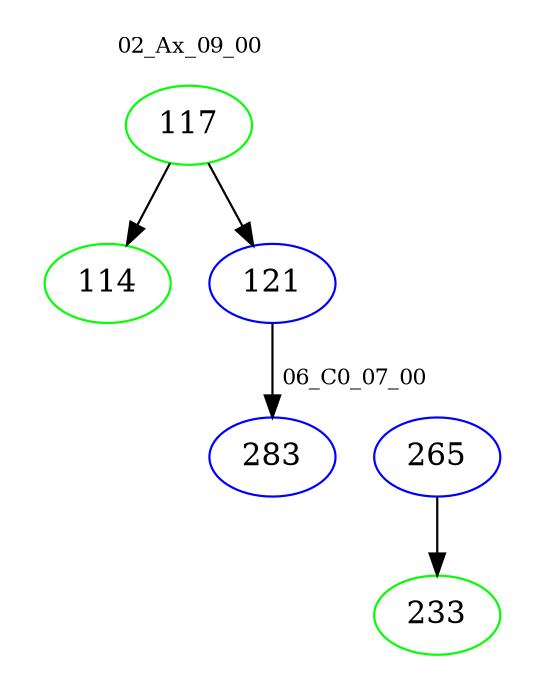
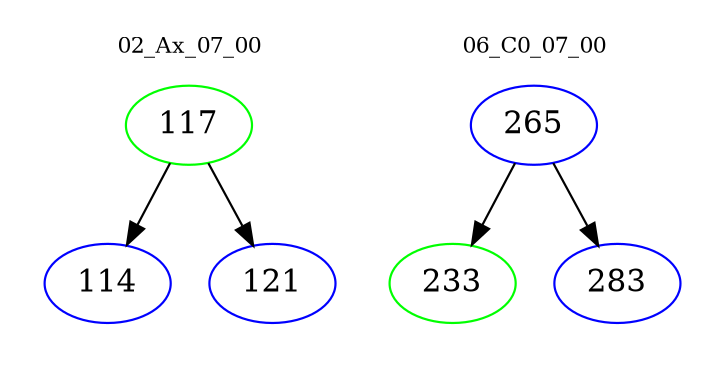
(190, 47) -> (190, 47)
(108, 283) -> (108, 283)
(272, 372) -> (570, 194)
